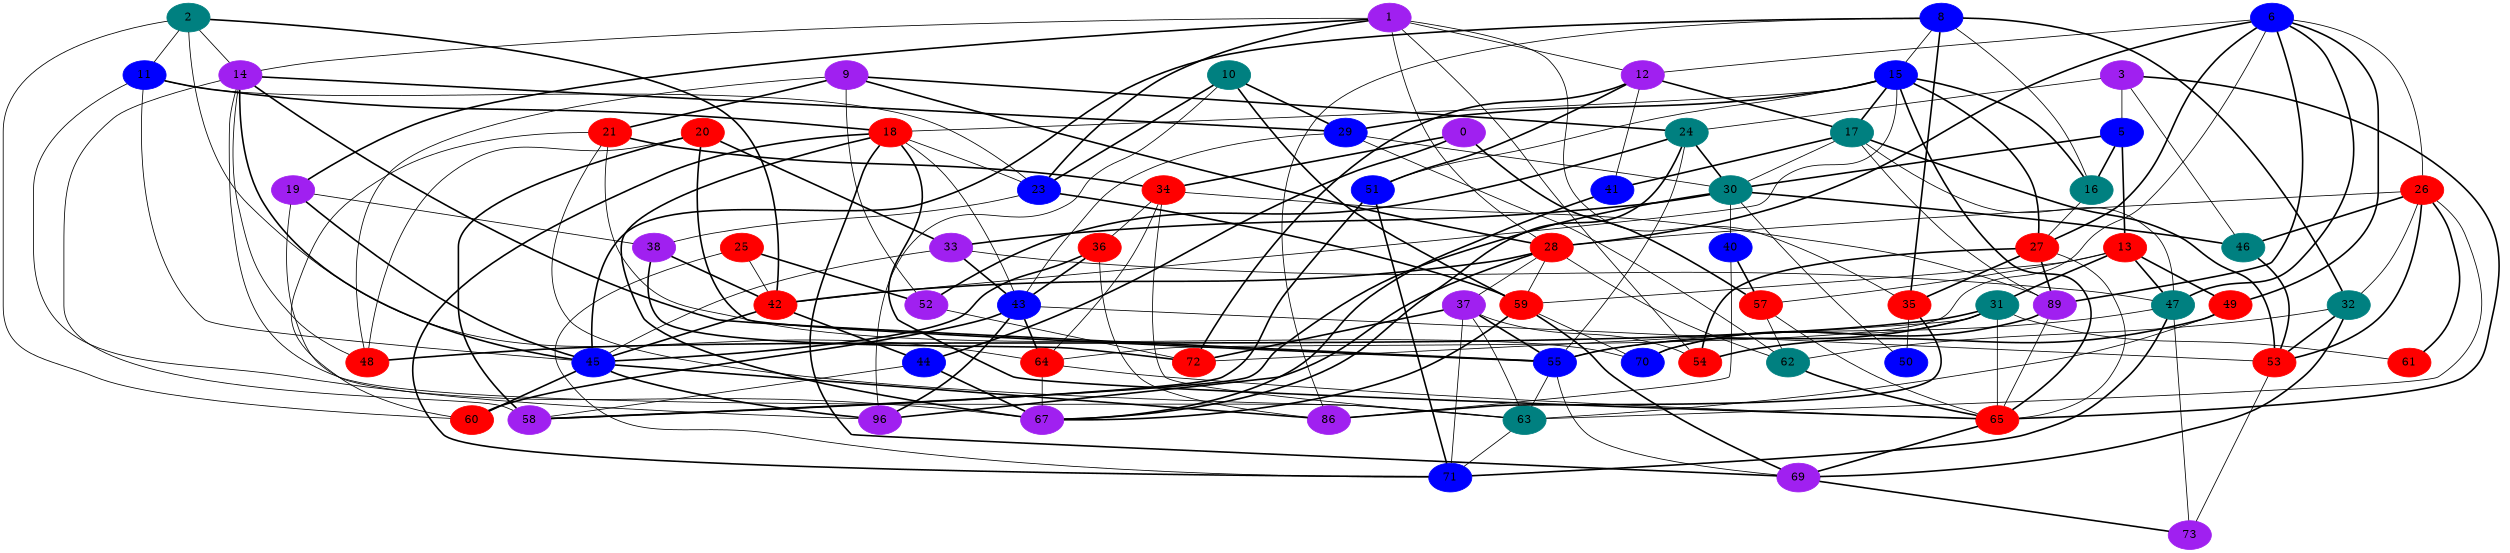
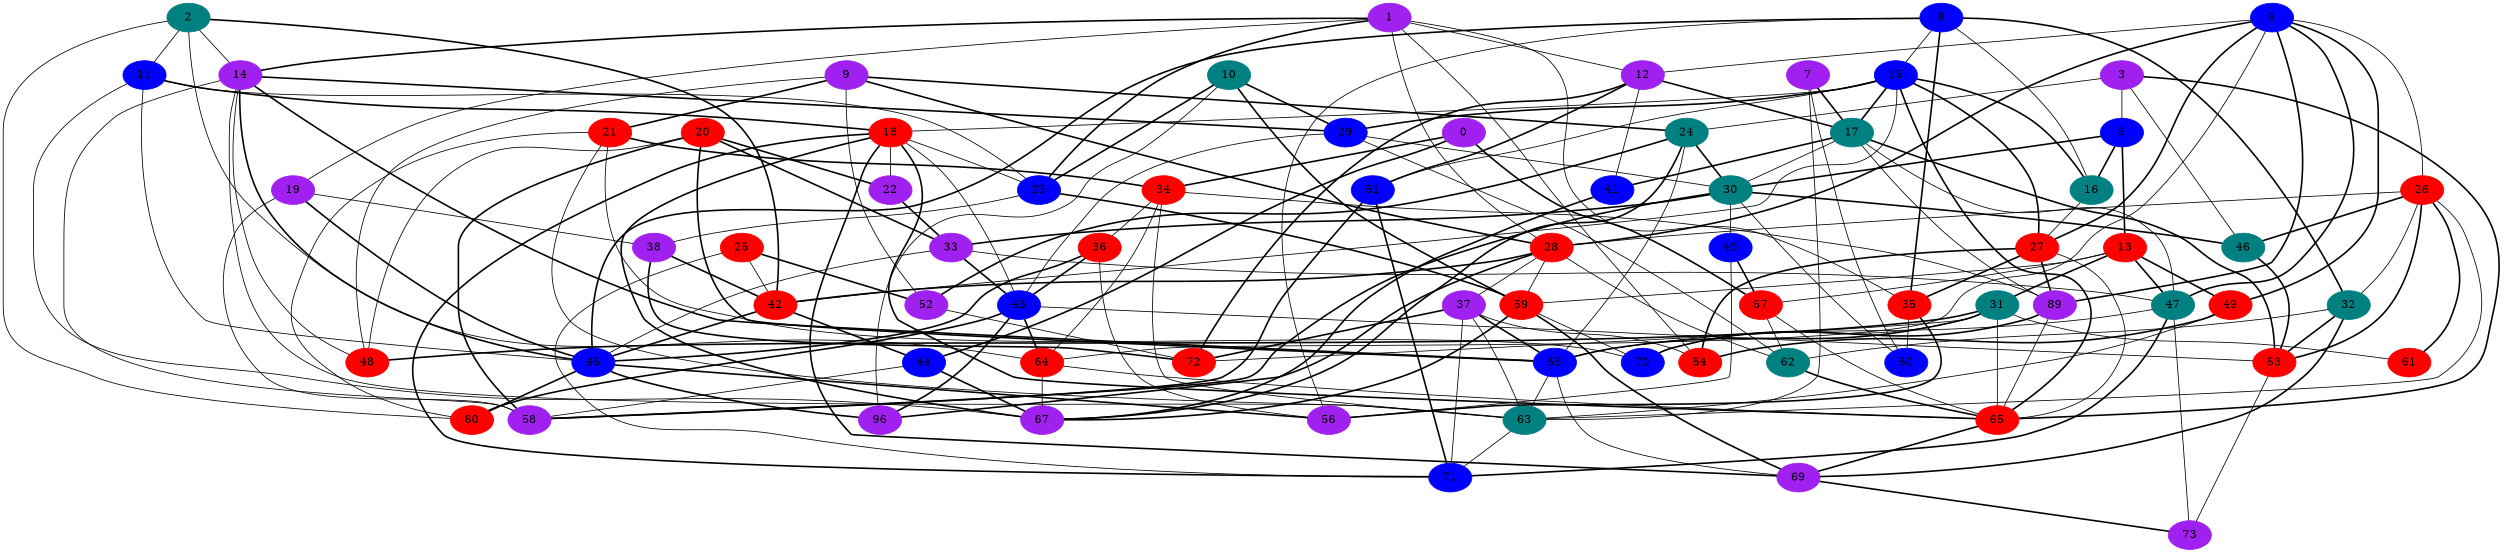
(813, 29) -> (813, 29)
(829, 58) -> (829, 58)
none -> (1808, 75)
none -> (890, 190)
(556, 405) -> (273, 381)
(1329, 420) -> (1329, 420)
